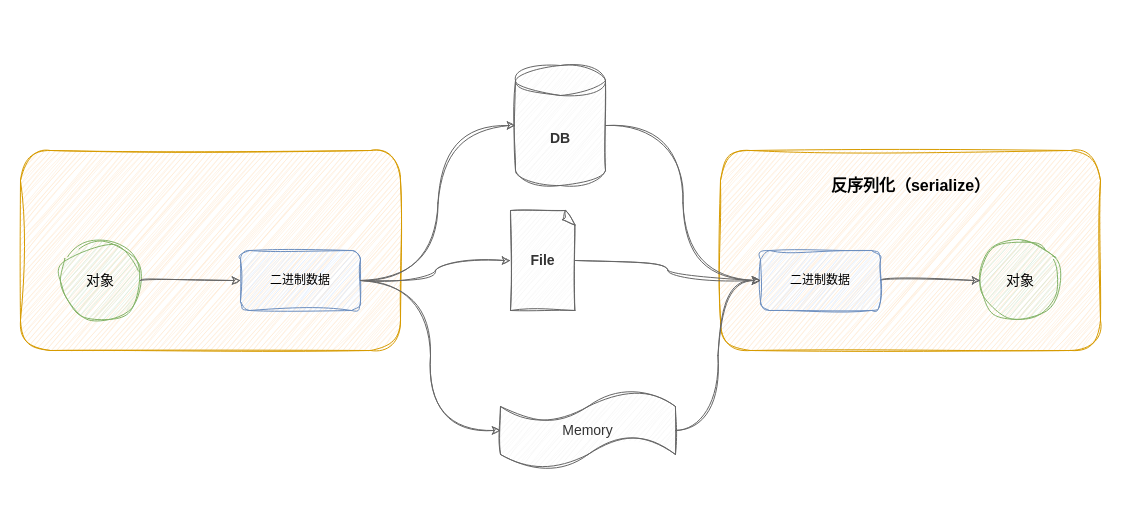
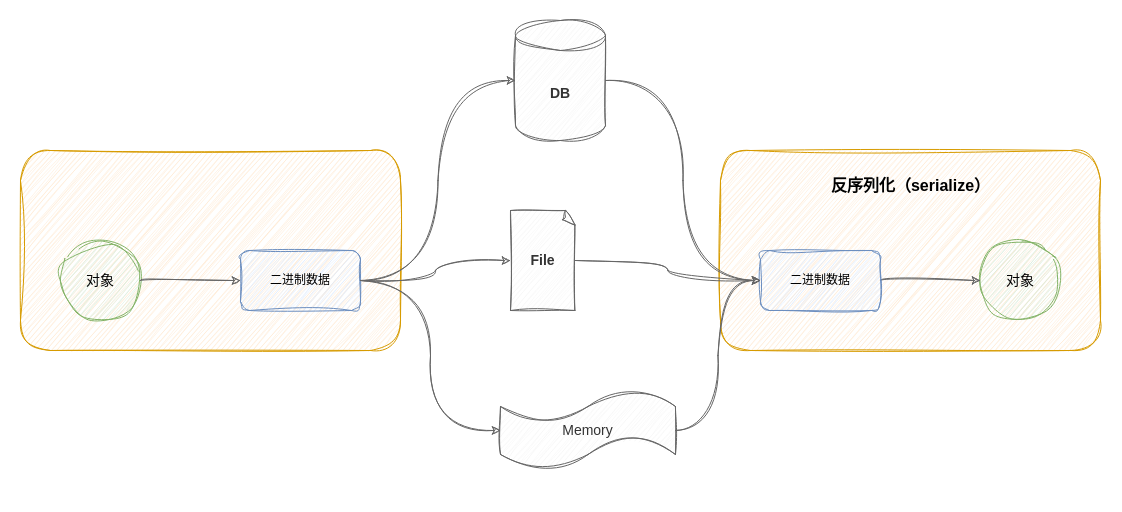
(561, 126) -> (561, 81)
